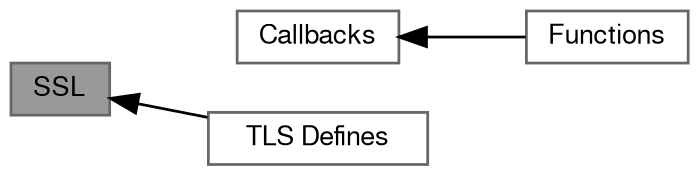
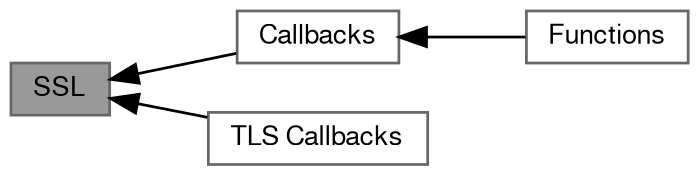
none -> (187, 64)
(318, 138) -> (318, 138)
